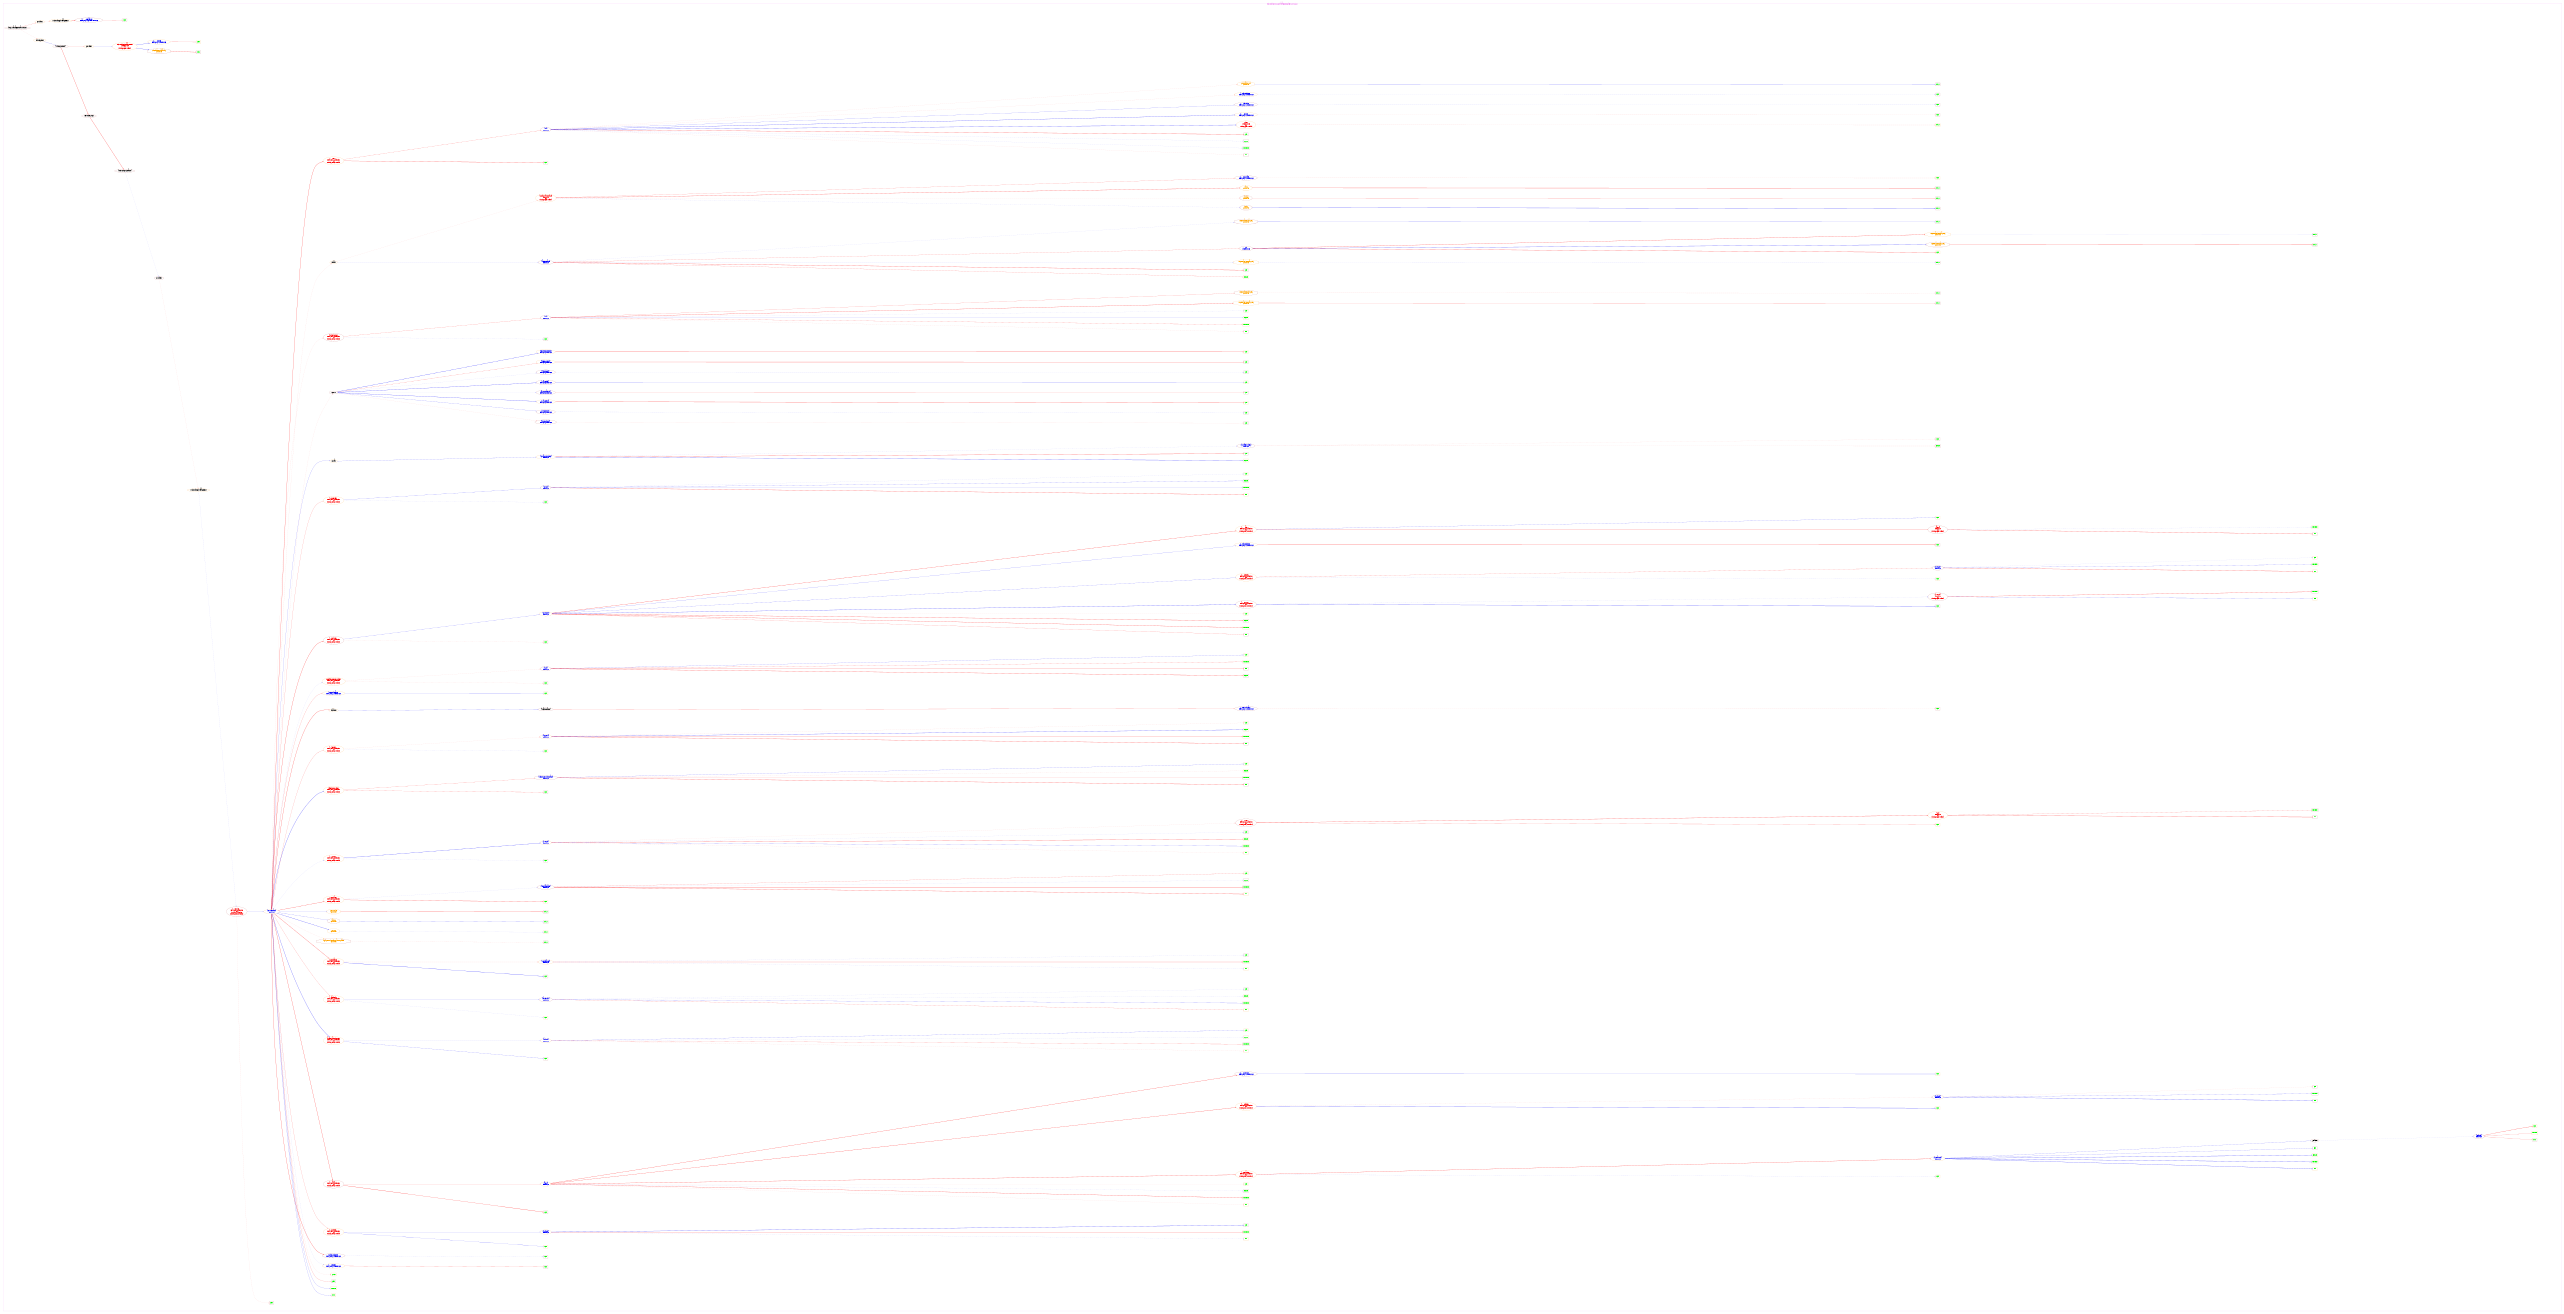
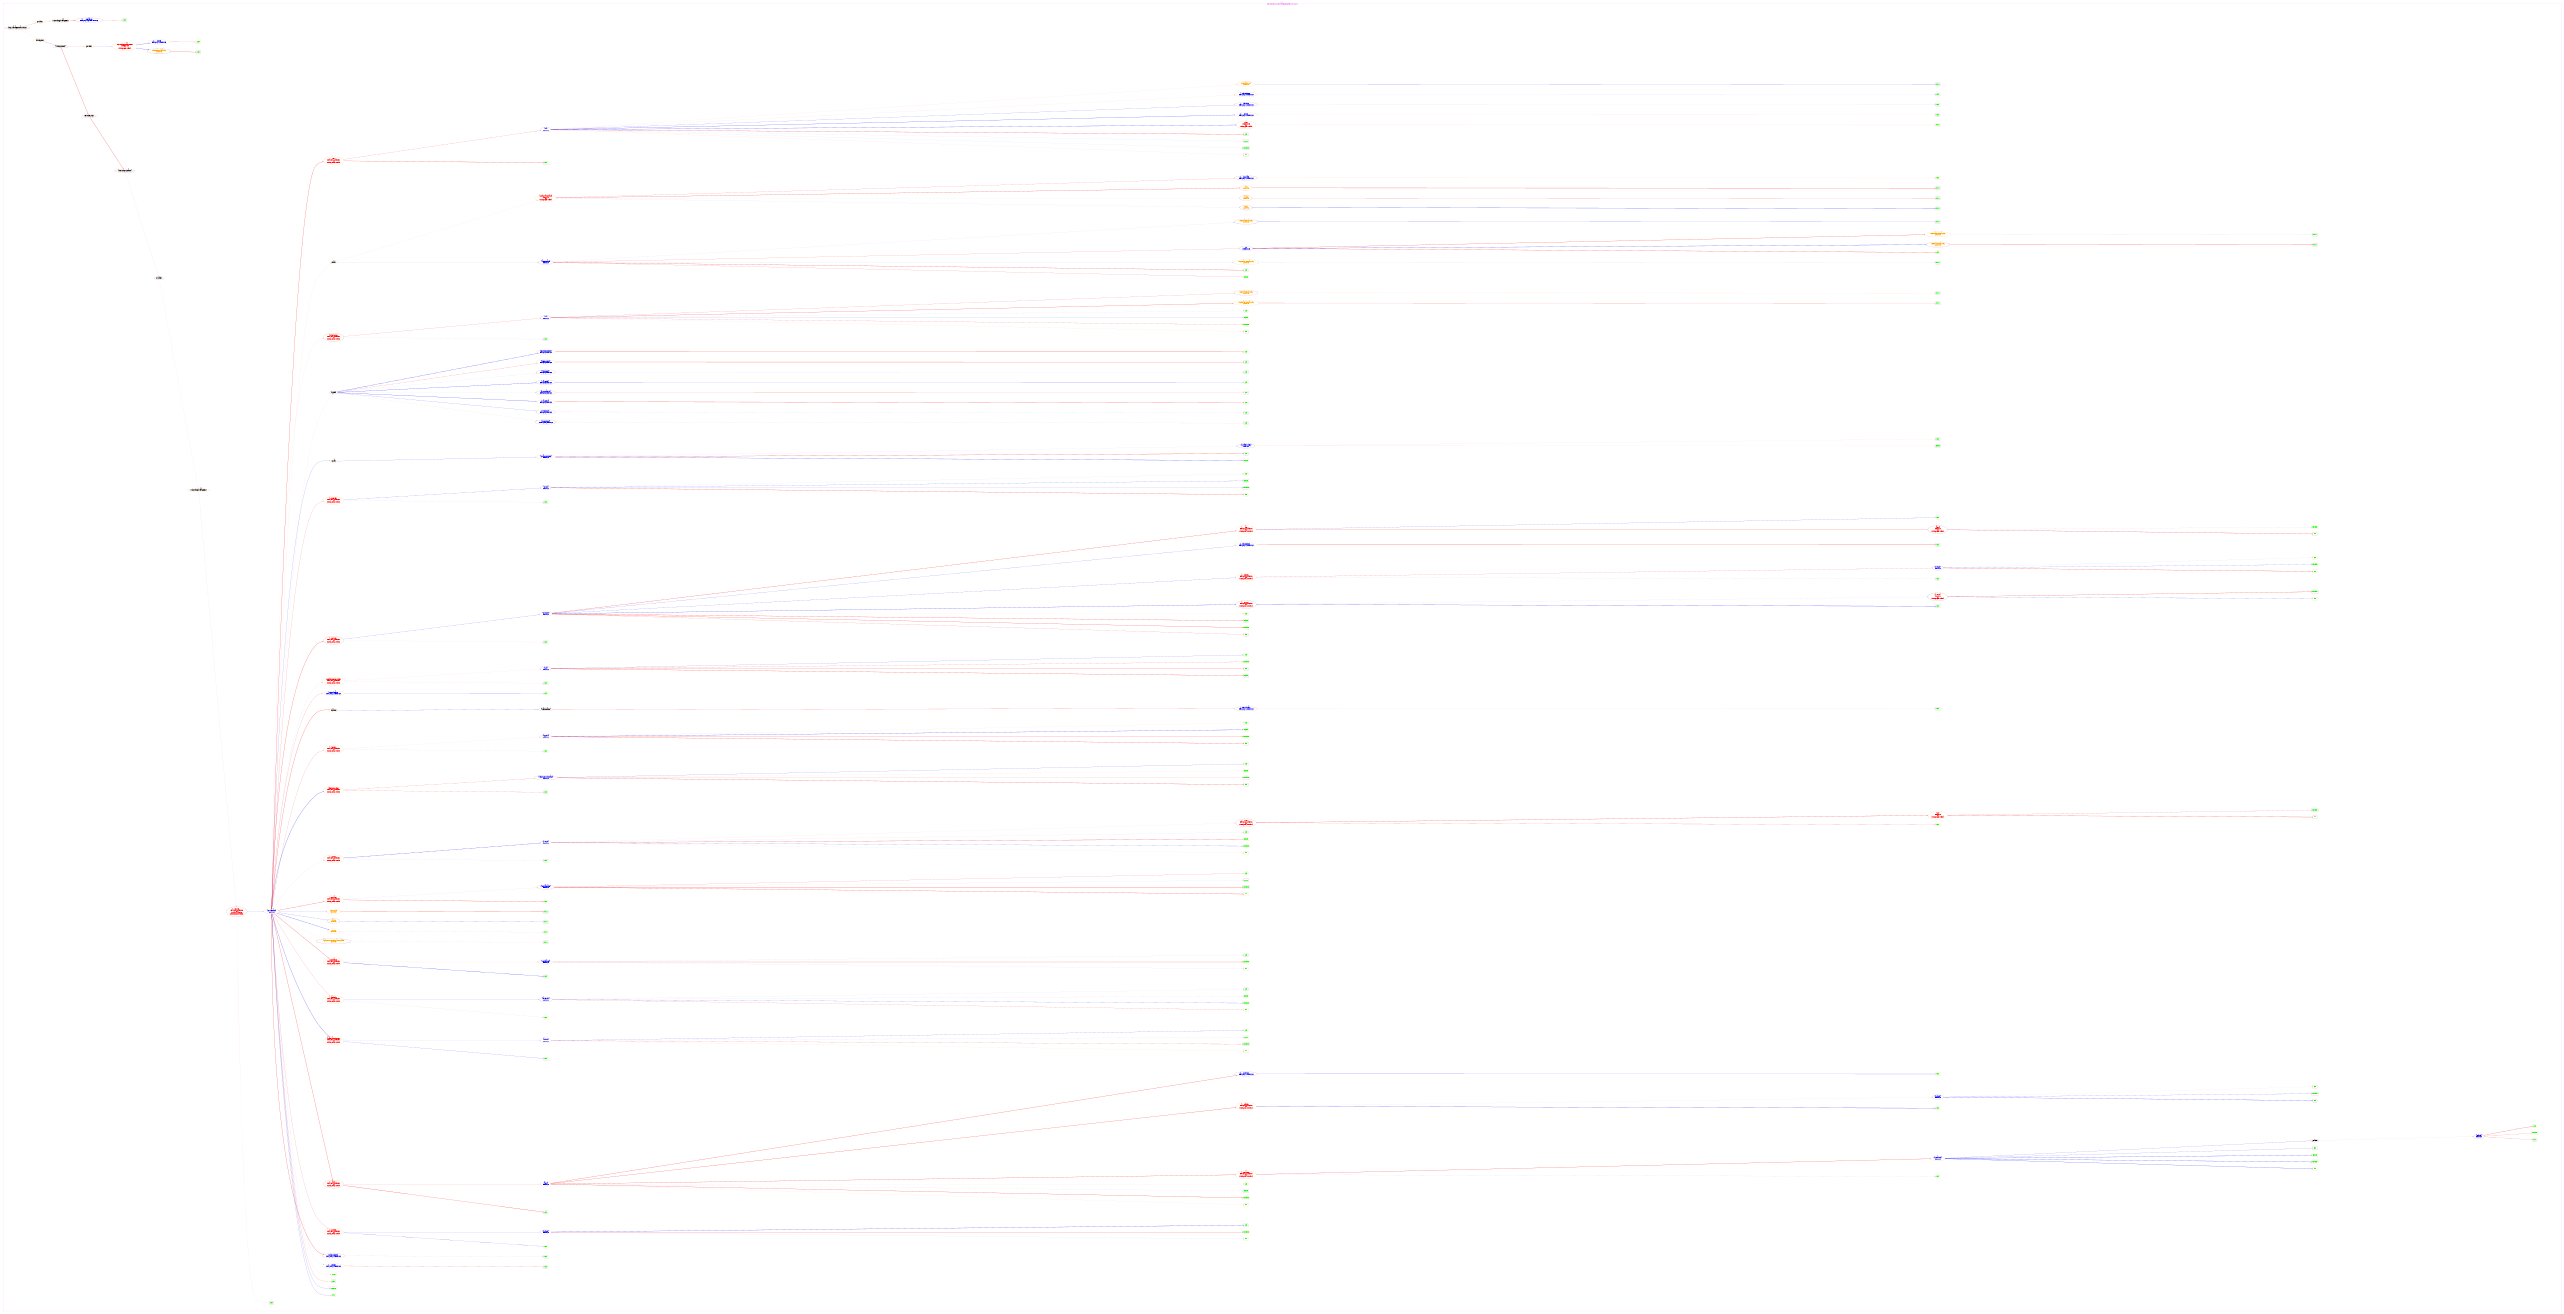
(334, 392) -> (334, 392)
(546, 422) -> (546, 422)
